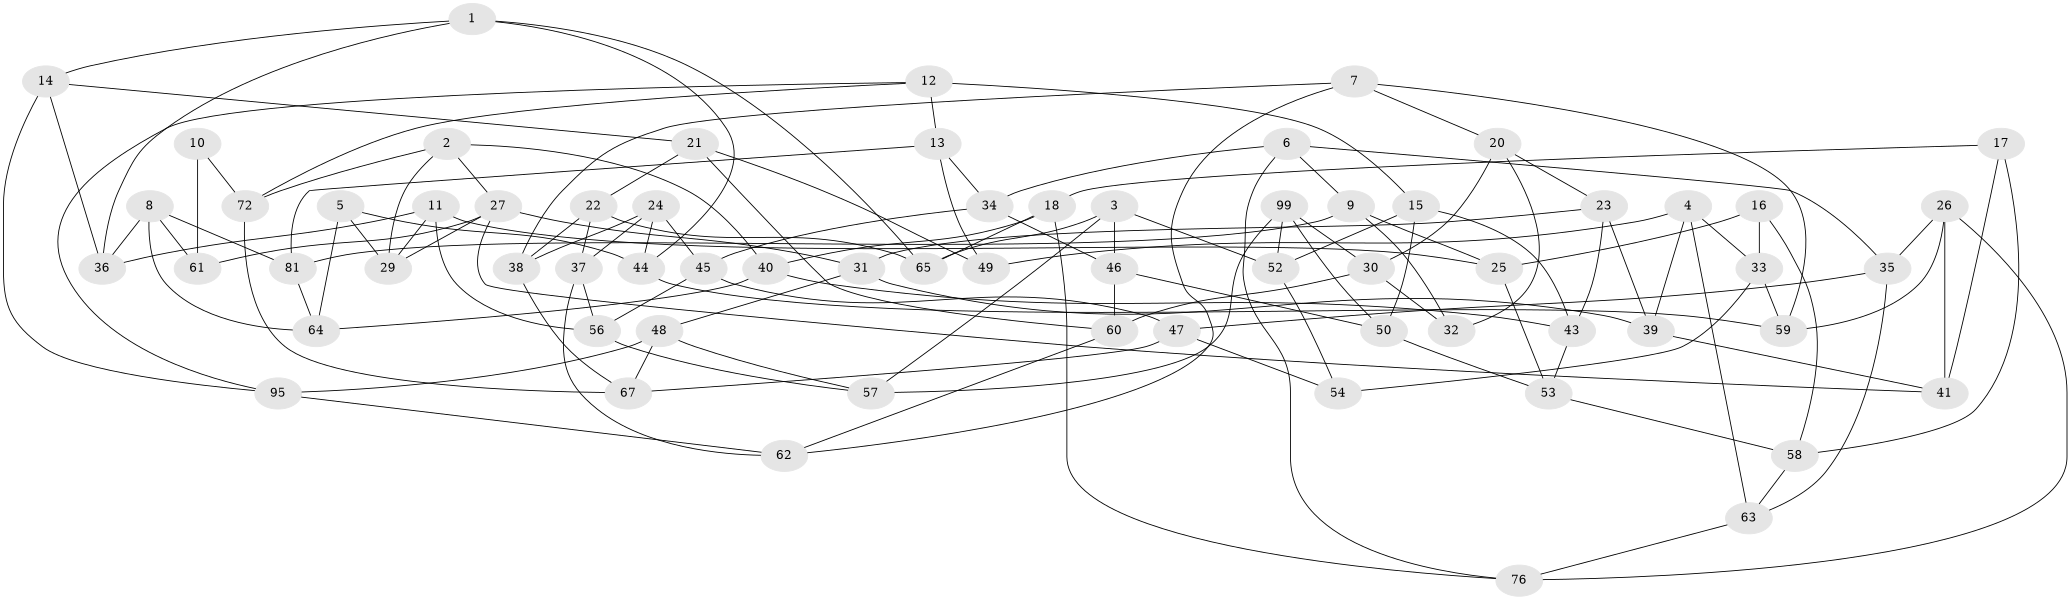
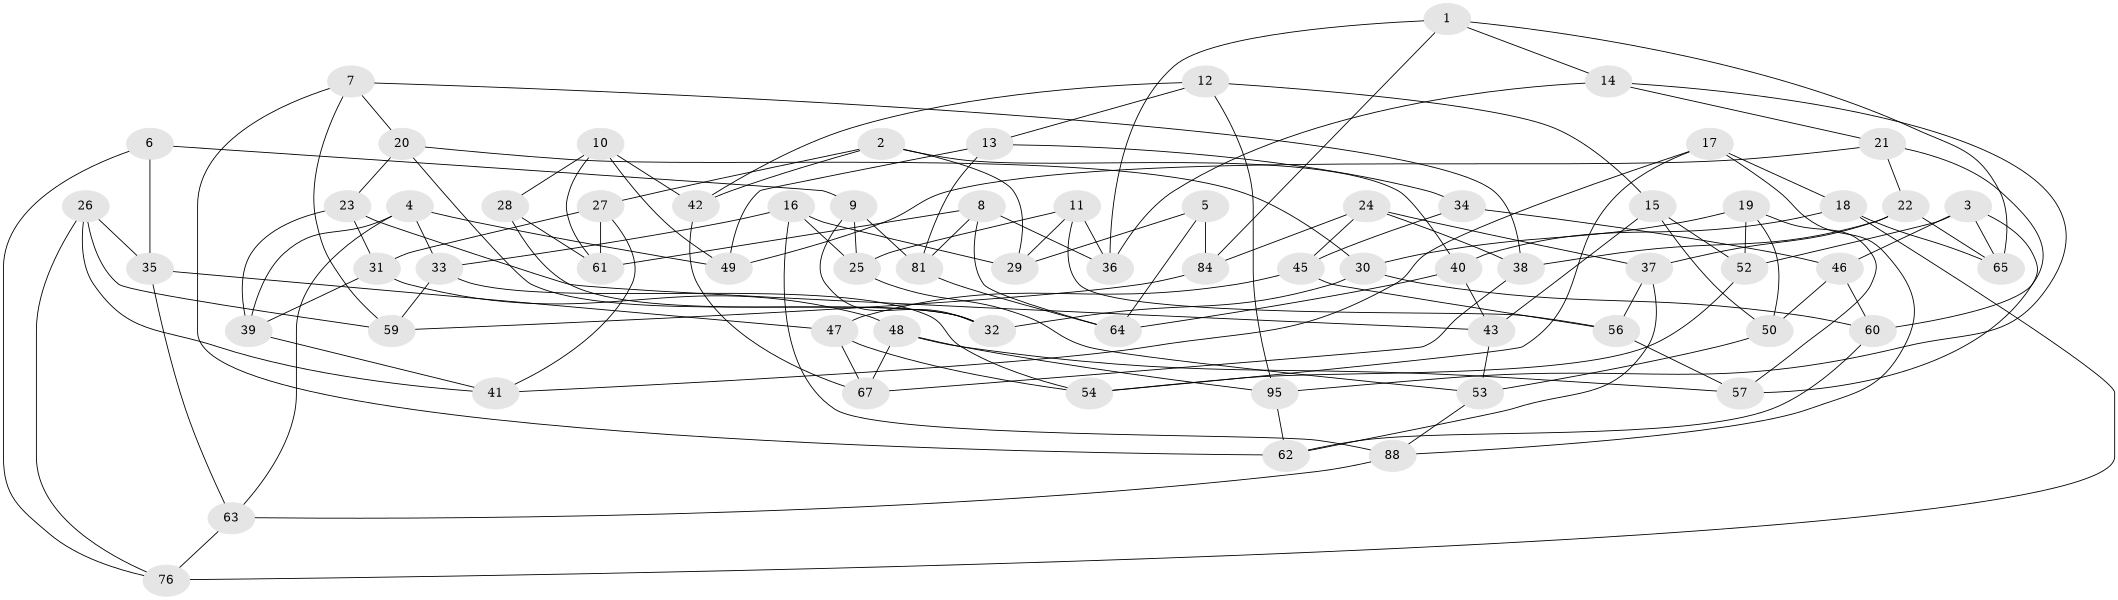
(1134, 164) -> none
(245, 206) -> (696, 206)
none -> (505, 206)
(1284, 206) -> (1746, 206)
none -> (656, 213)
(443, 237) -> (901, 241)
(641, 269) -> (1206, 269)
none -> (1451, 356)
(1795, 456) -> (1393, 456)
